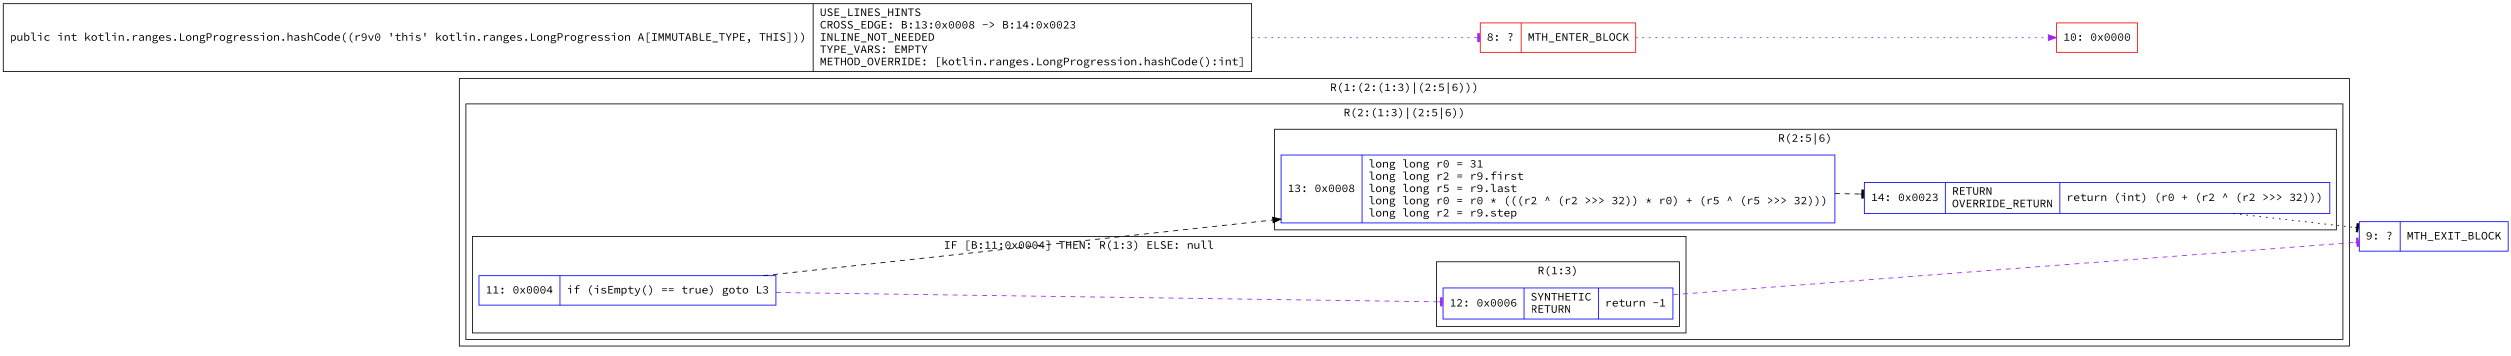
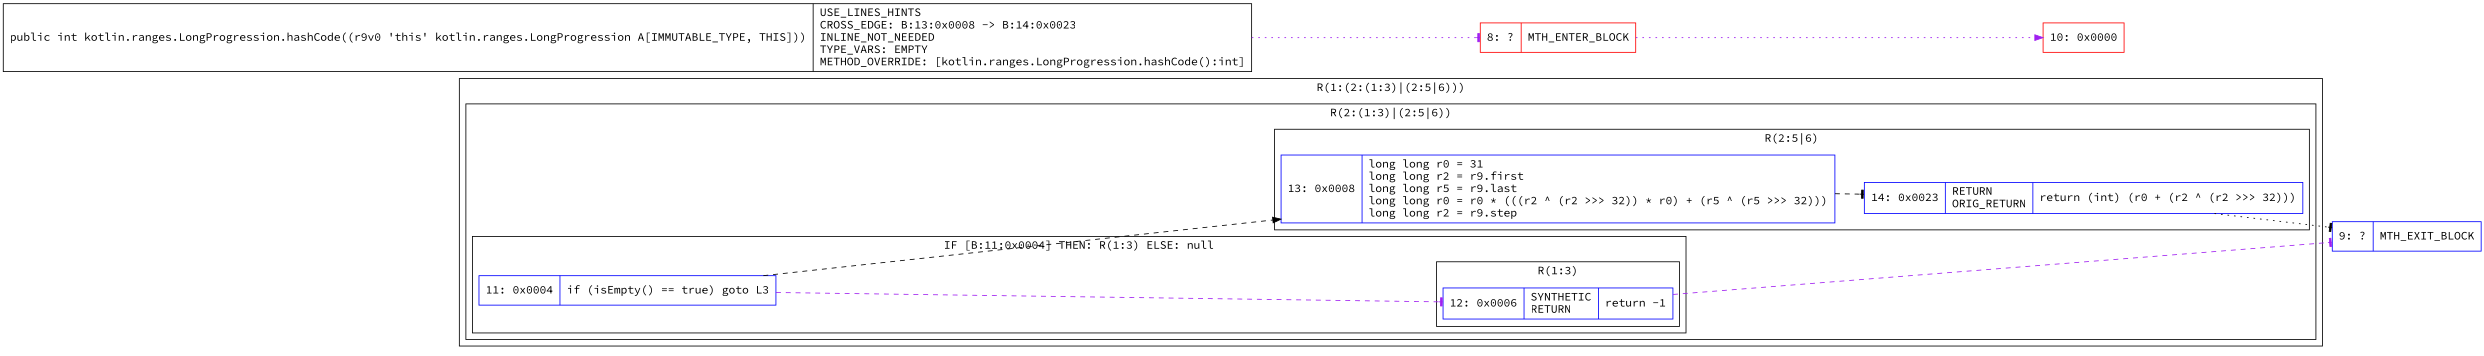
(2003, 204) -> (1989, 204)
